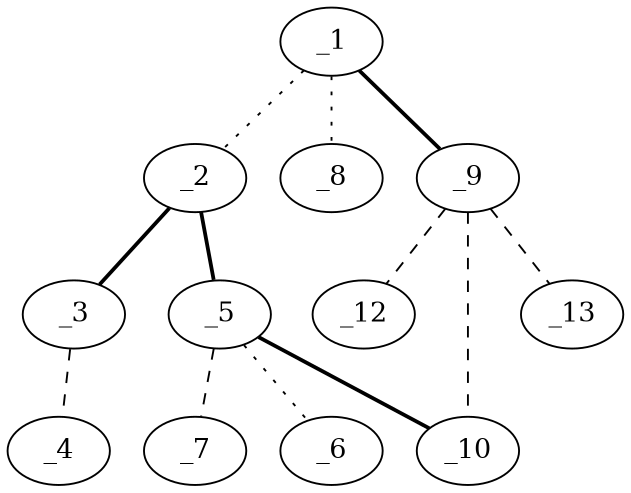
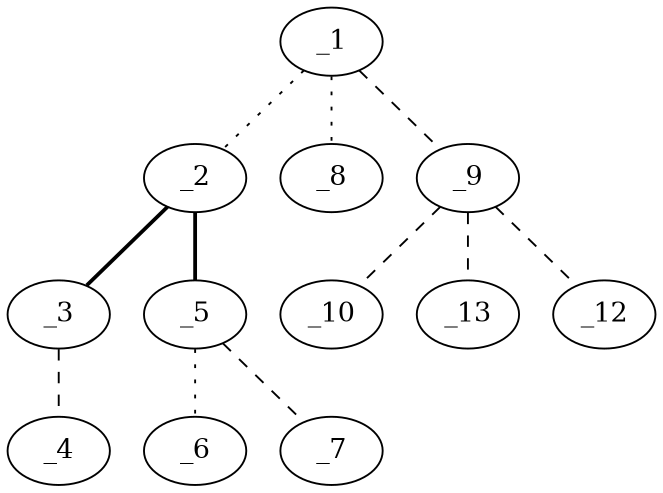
(400, 110) -> (400, 110)
(344, 383) -> none
